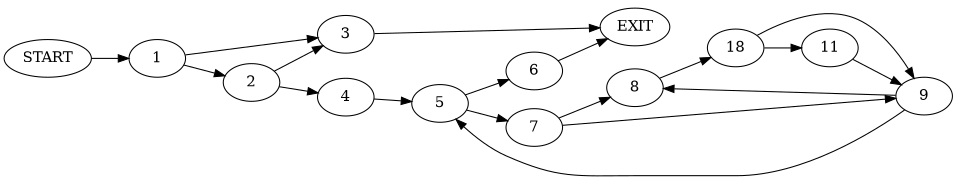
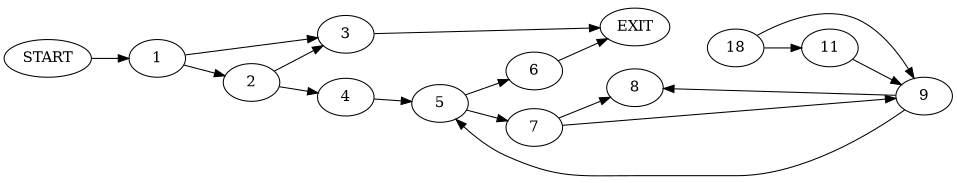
(680, 70) -> none
